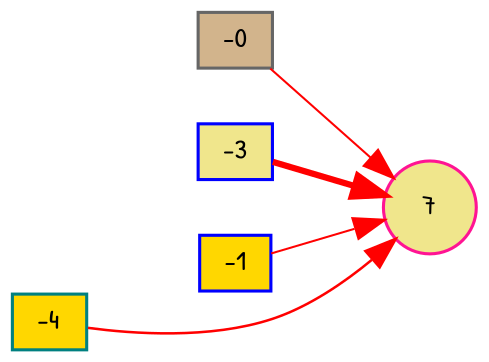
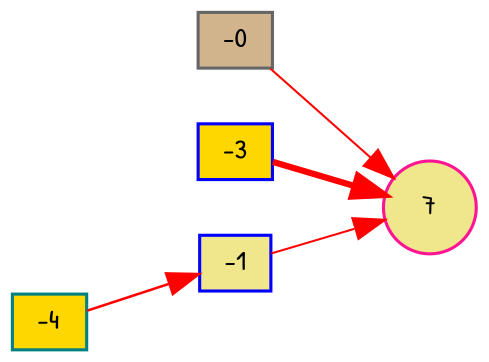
(235, 152) -> (235, 152)
(235, 263) -> (235, 263)
(239, 327) -> (128, 297)
